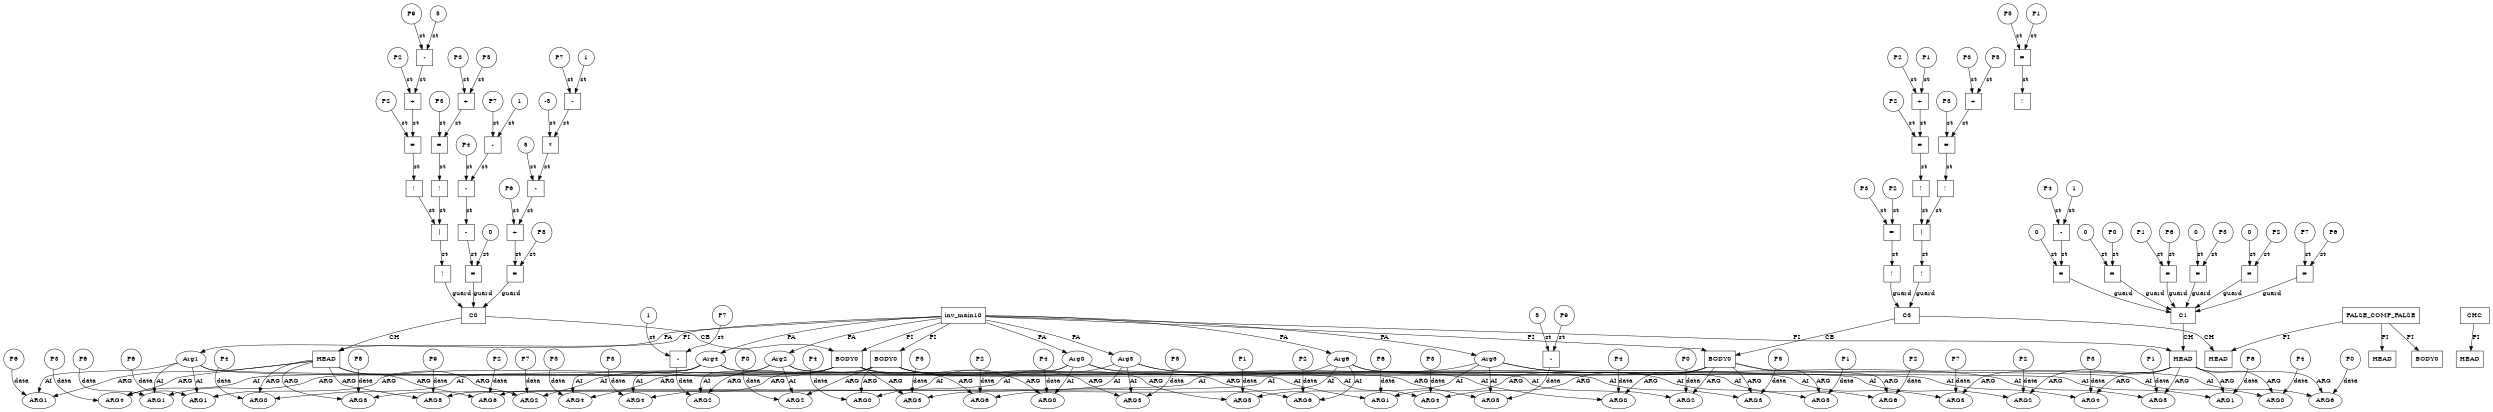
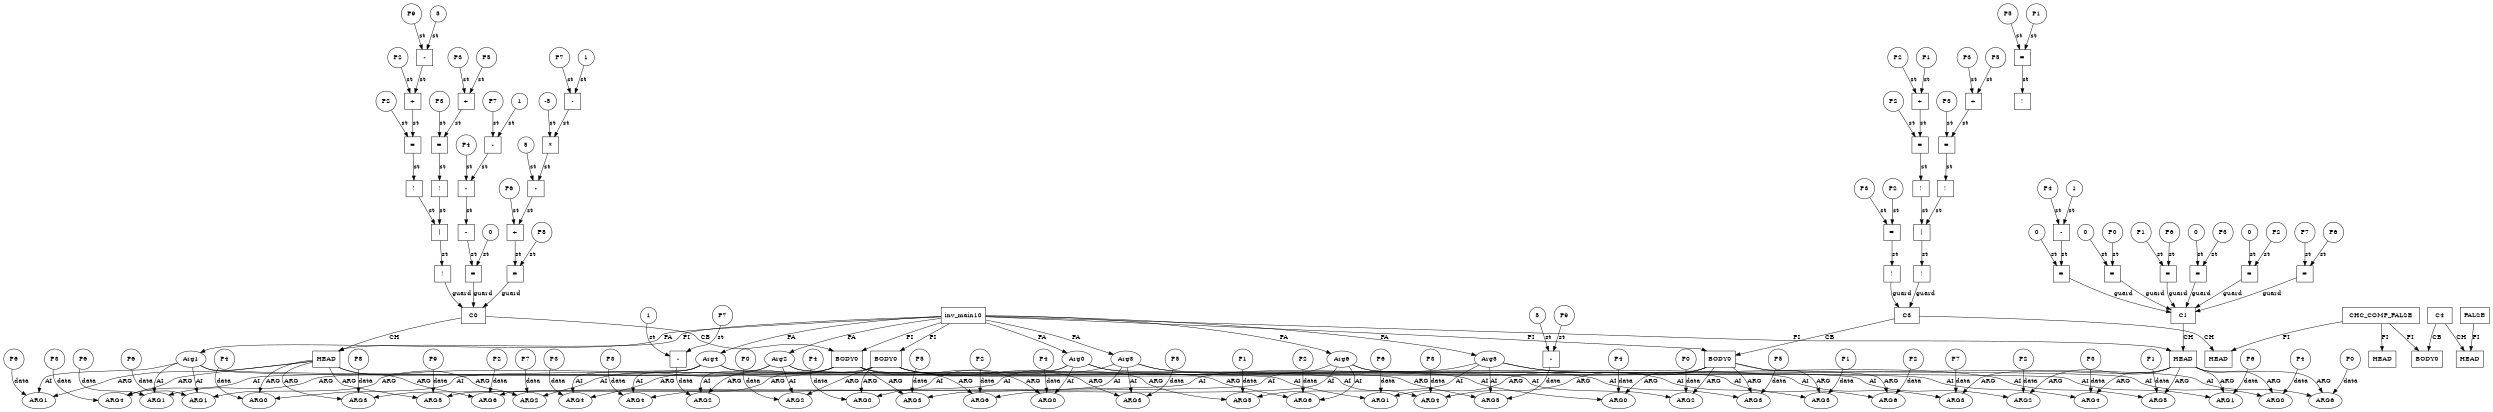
(2381, 315) -> (2381, 315)
none -> (2440, 315)
(2475, 315) -> (2475, 315)
